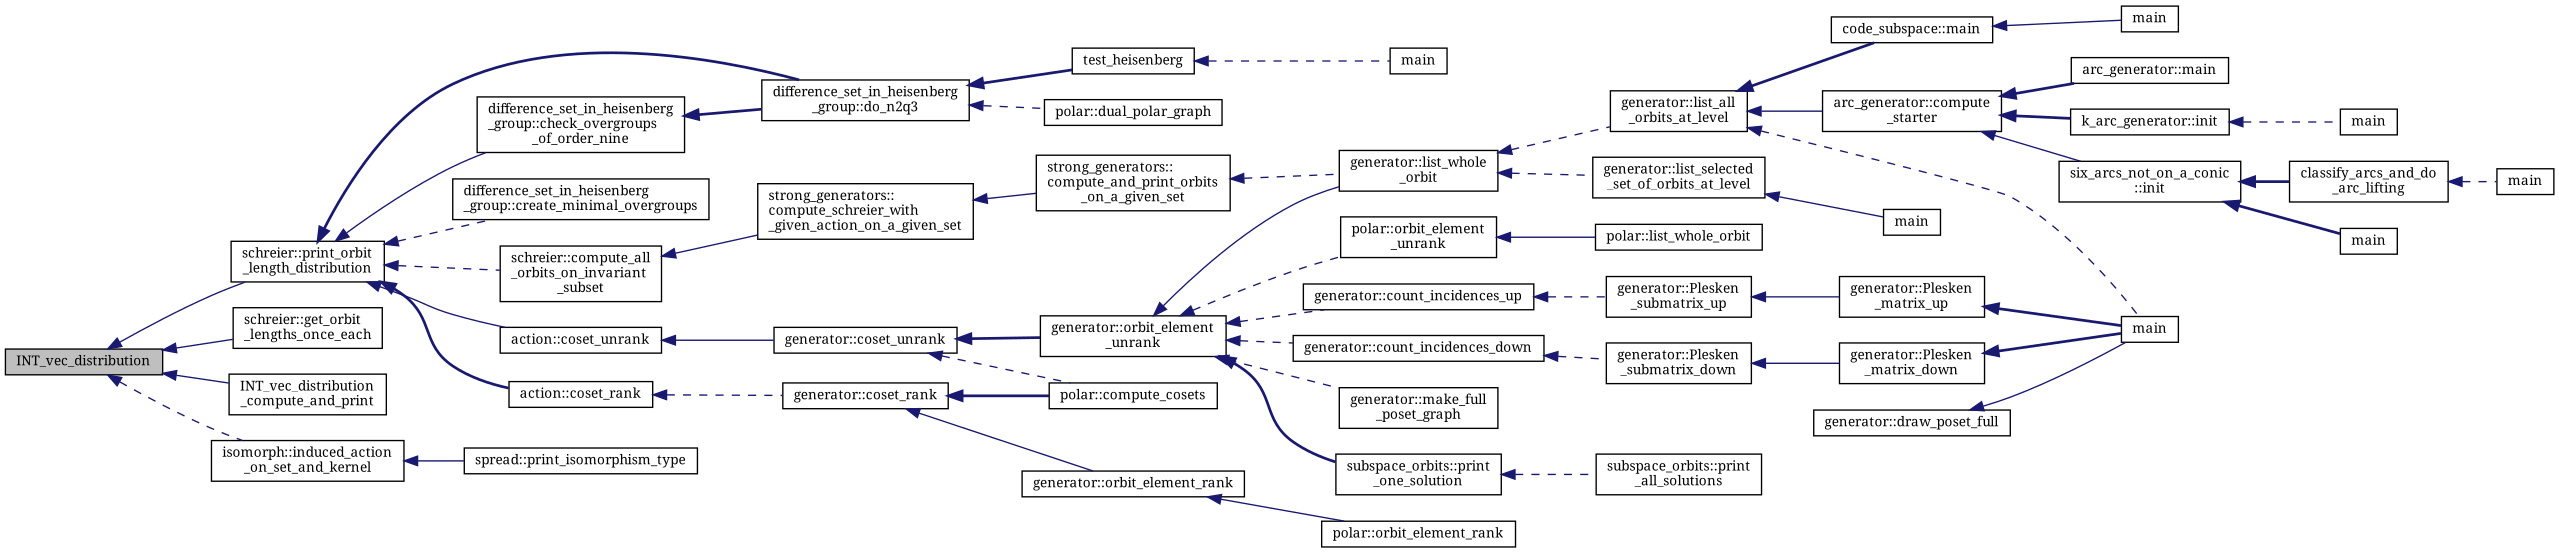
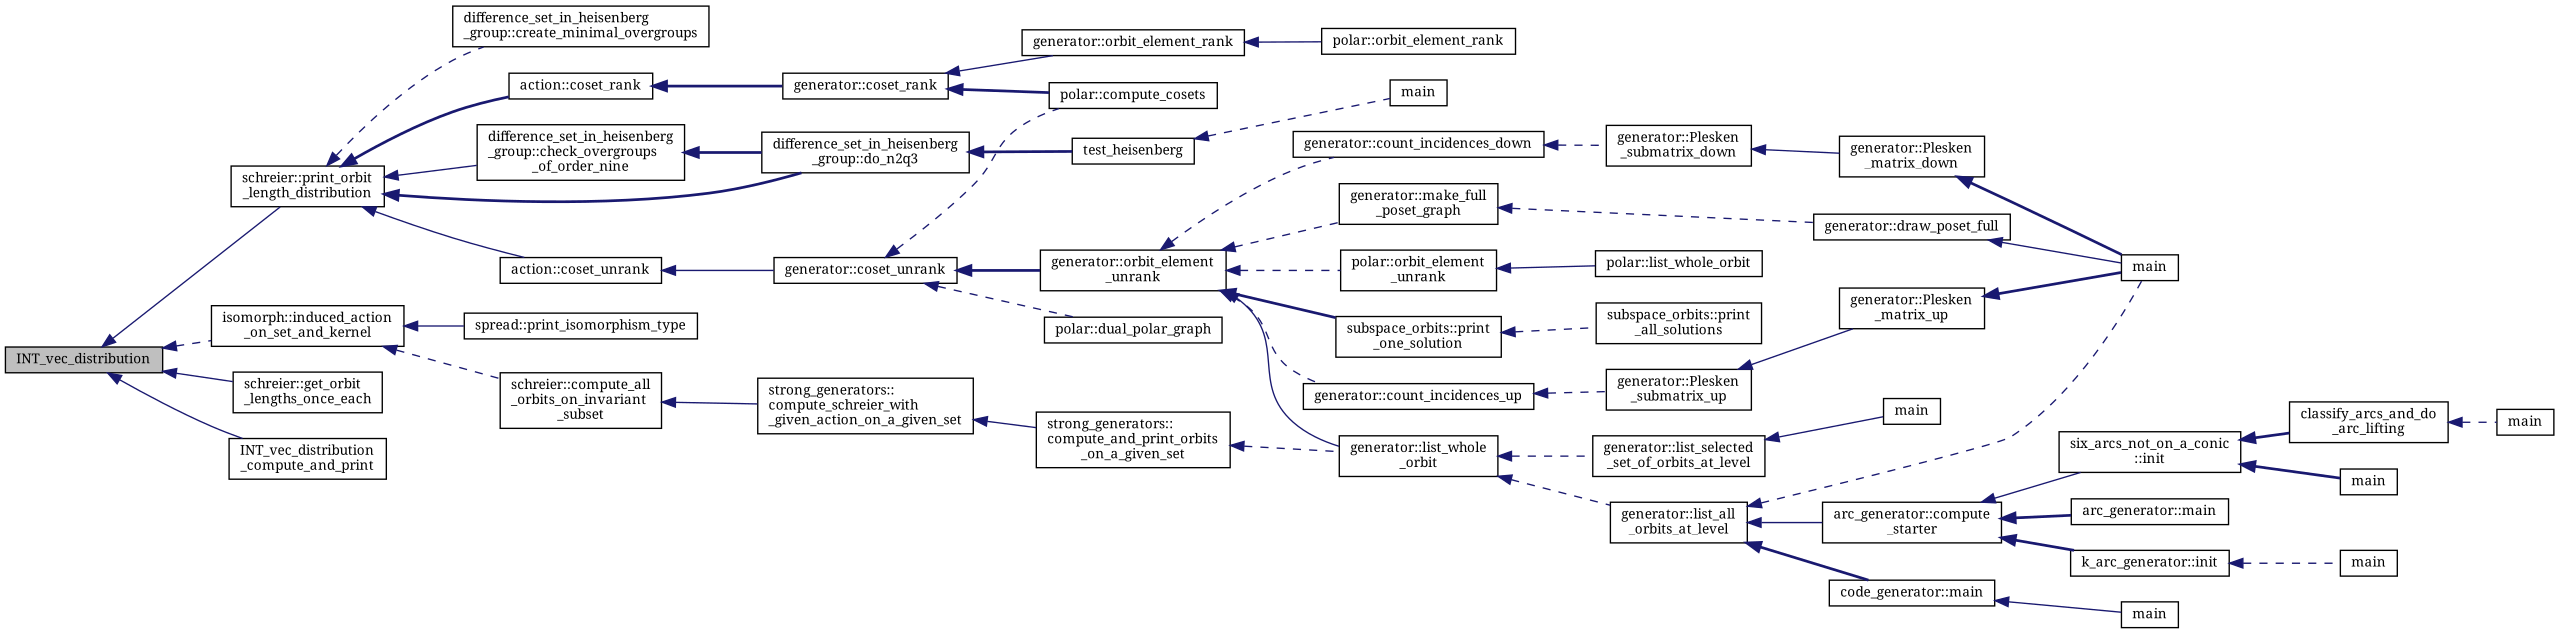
(1912, 30) -> (1912, 593)
(1014, 107) -> (1006, 302)
none -> (1663, 215)
(449, 268) -> (448, 364)
(725, 395) -> (725, 86)
